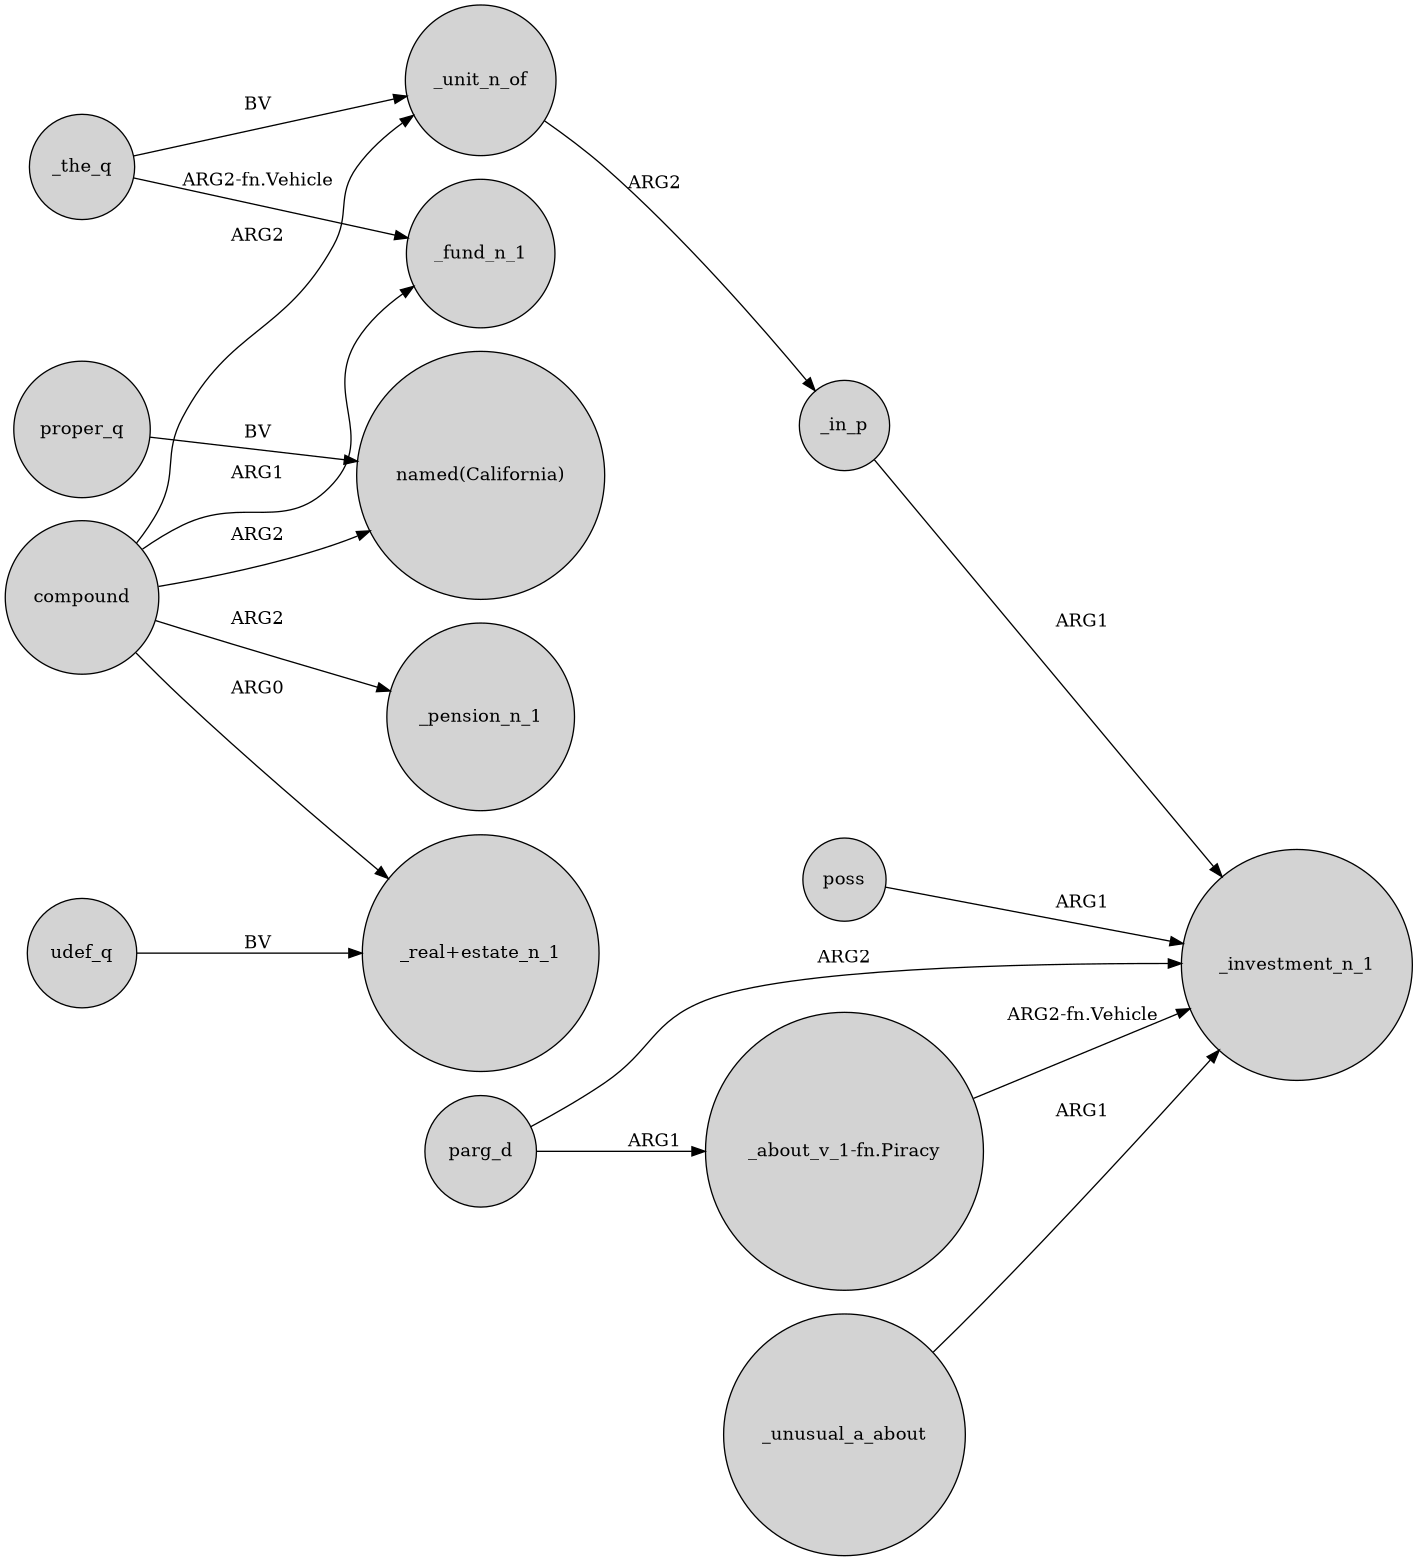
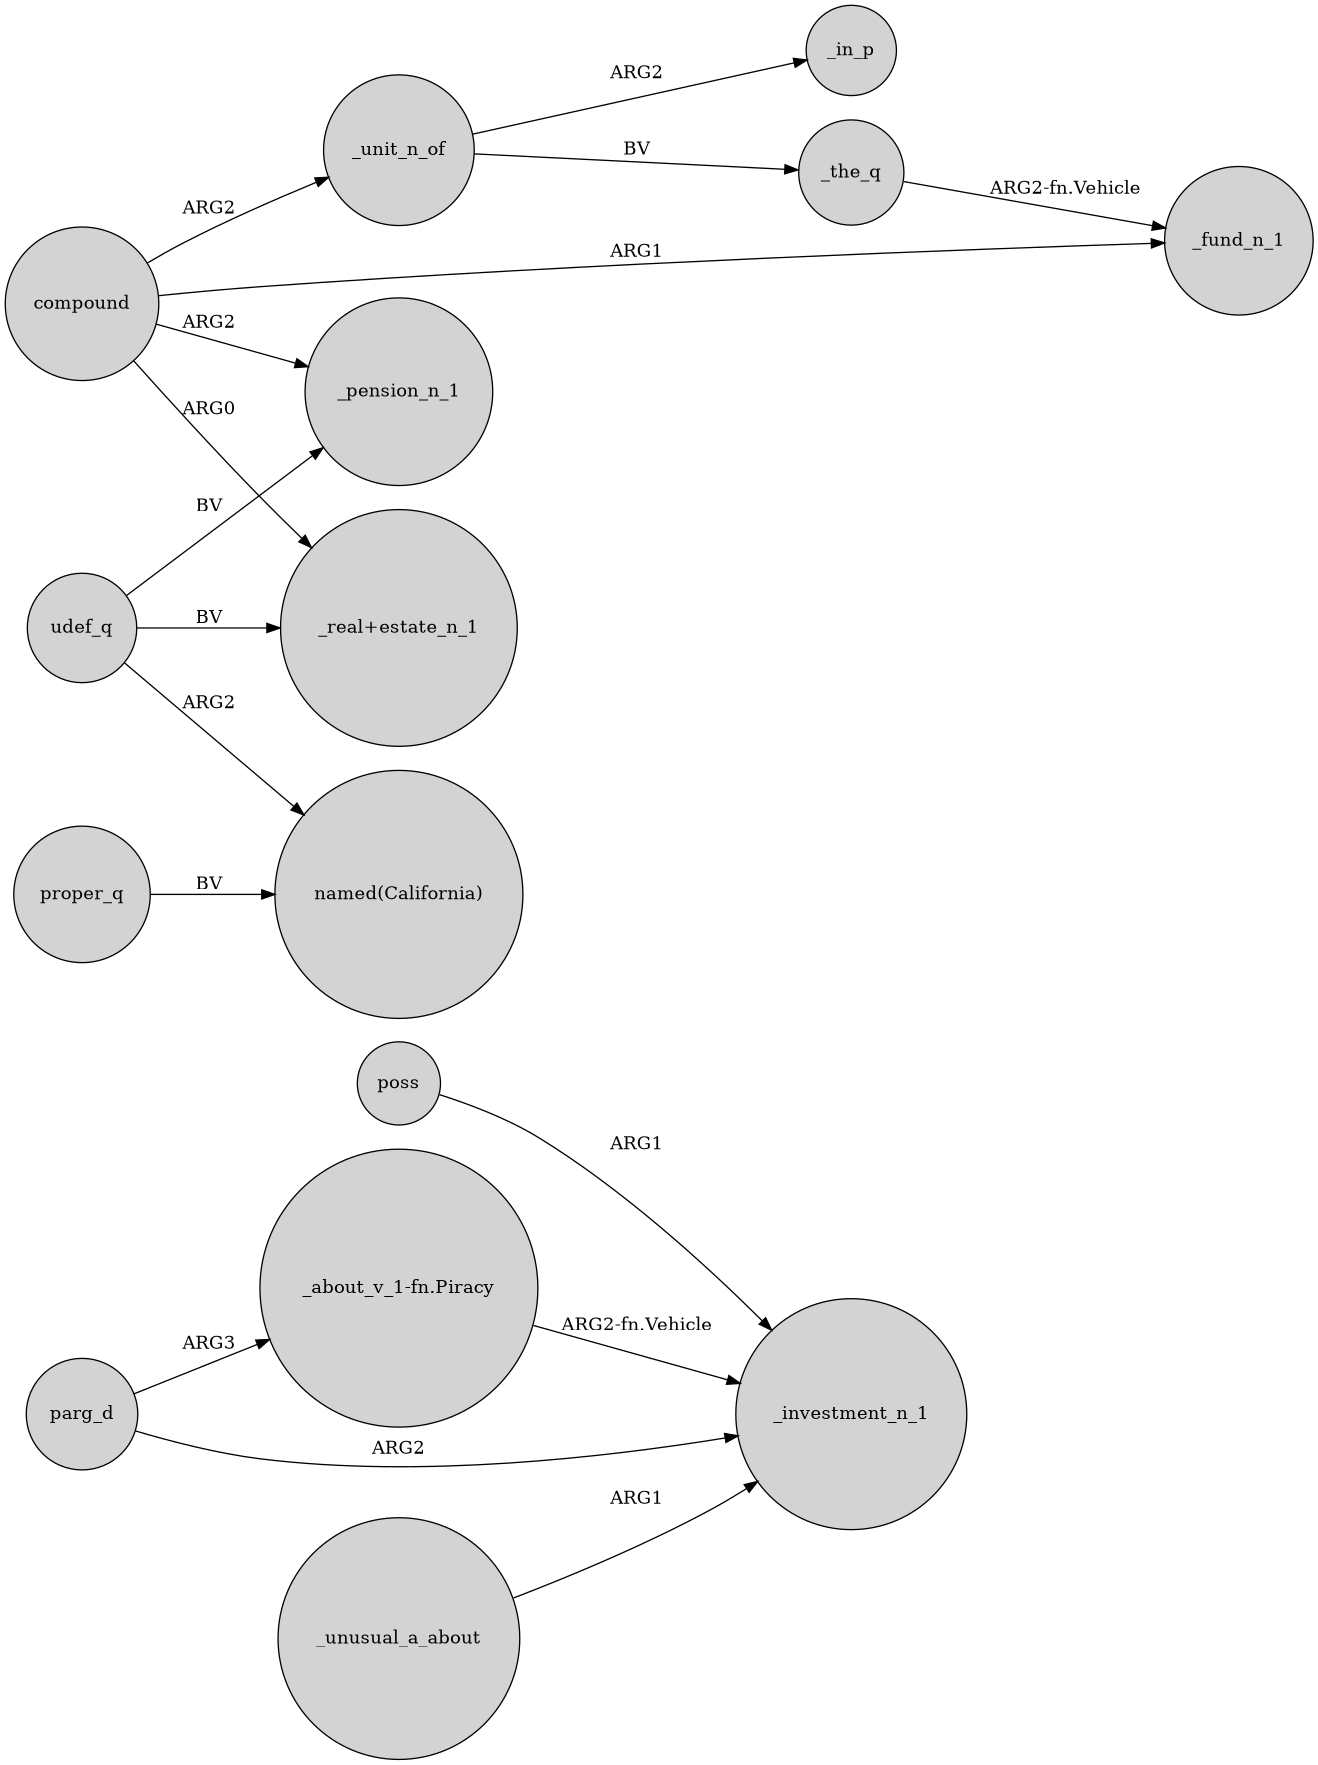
(264, 127) -> (629, 162)
none -> (219, 526)
(259, 566) -> (209, 734)
(1044, 663) -> none
(655, 1141) -> (209, 1344)
